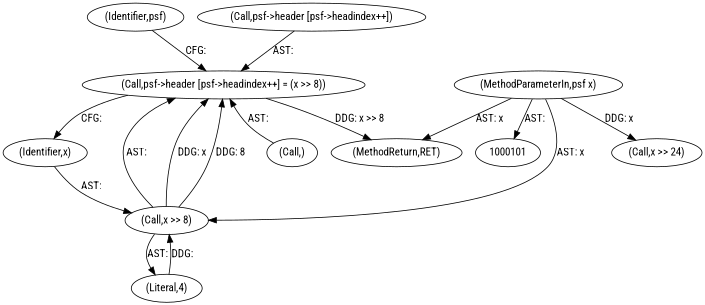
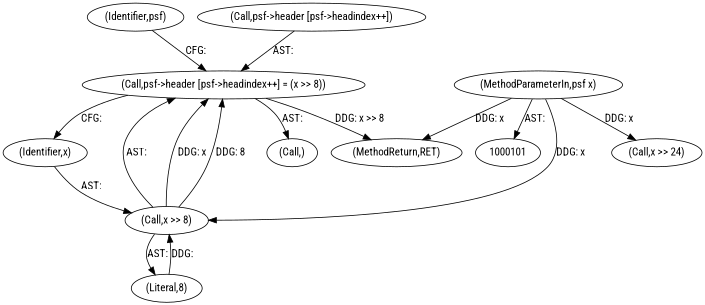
(490, 119) -> (490, 119)
(251, 128) -> (274, 112)
(571, 153) -> (571, 153)
(167, 288) -> (167, 288)
